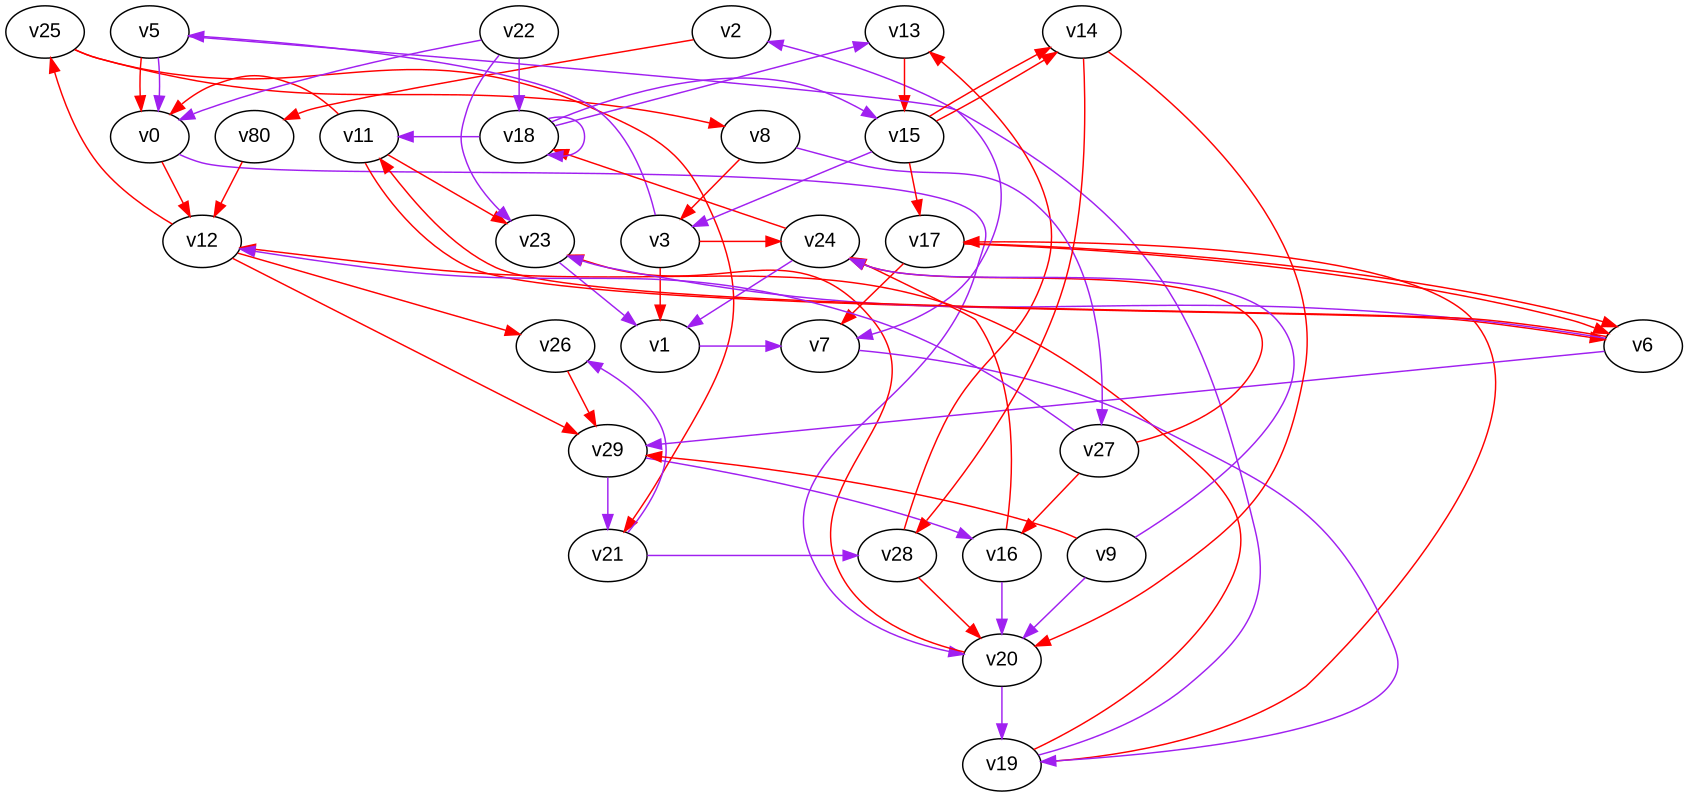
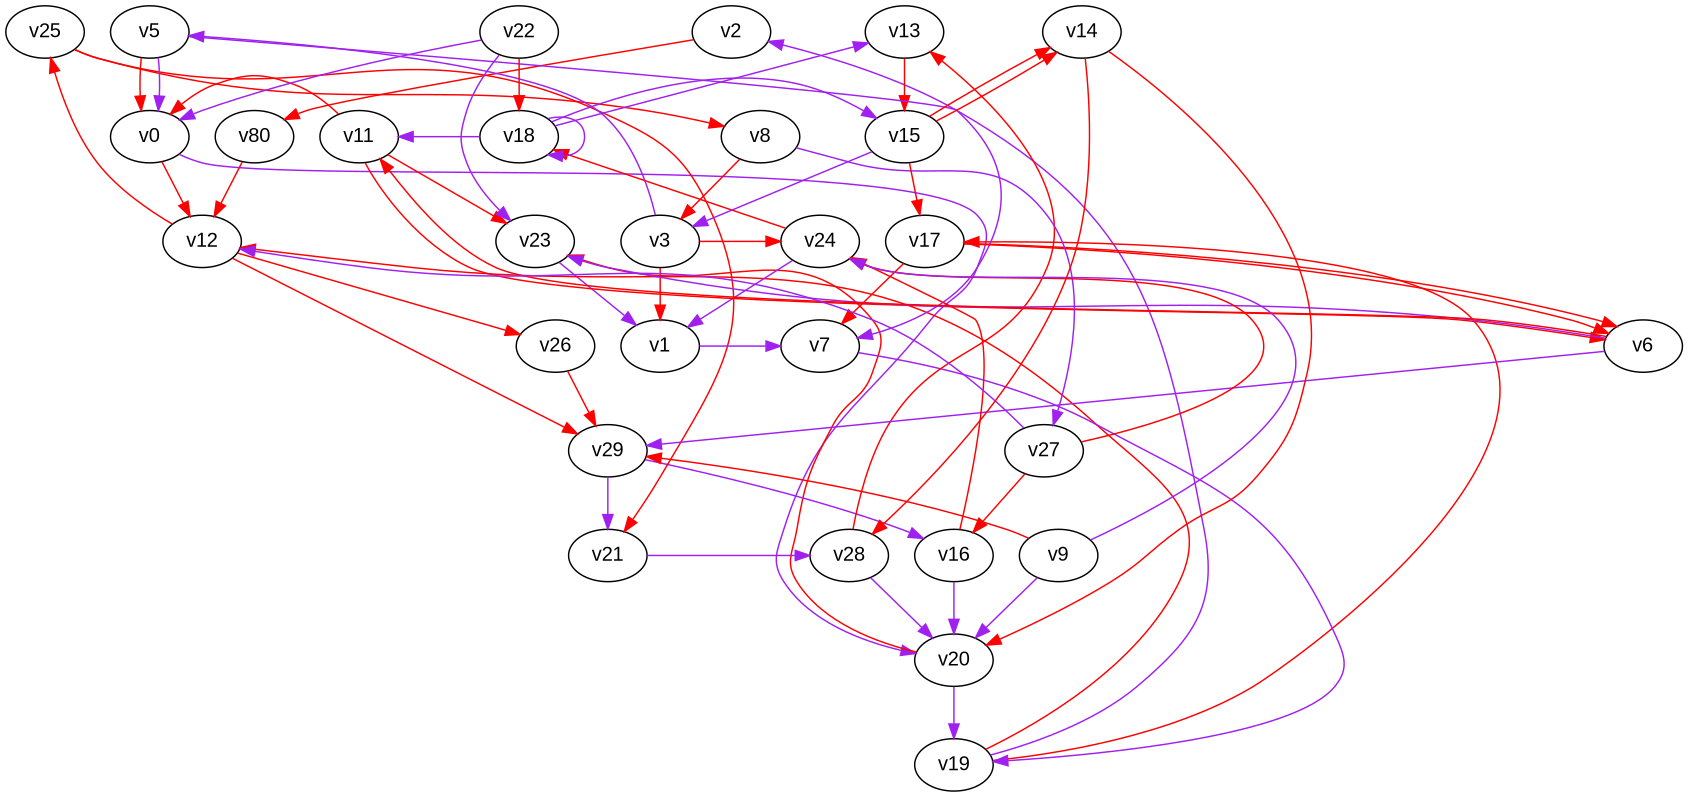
(519, 77) -> (519, 77)
(663, 432) -> none
(944, 603) -> (896, 603)
